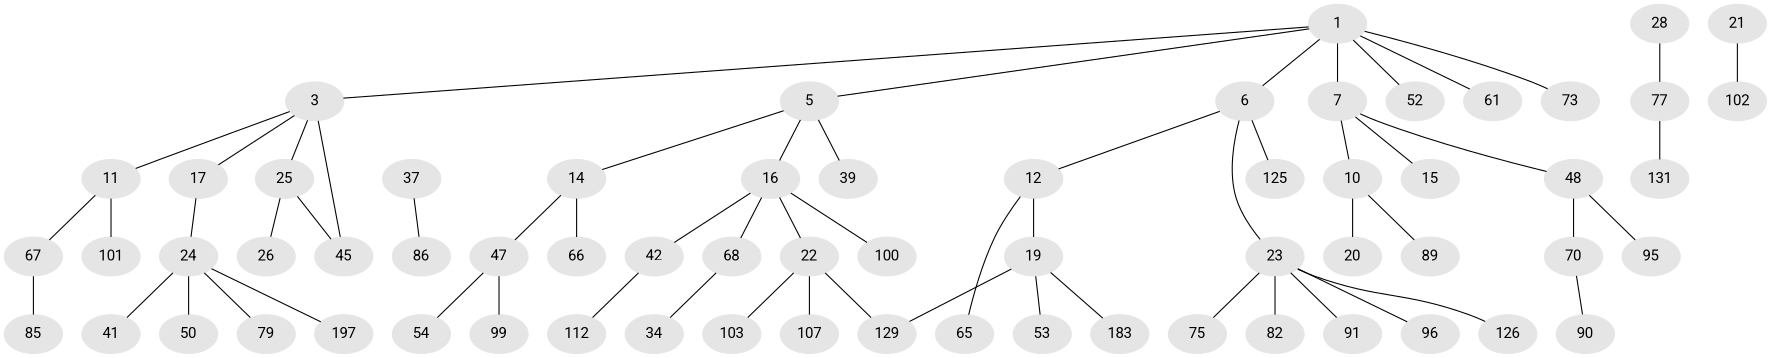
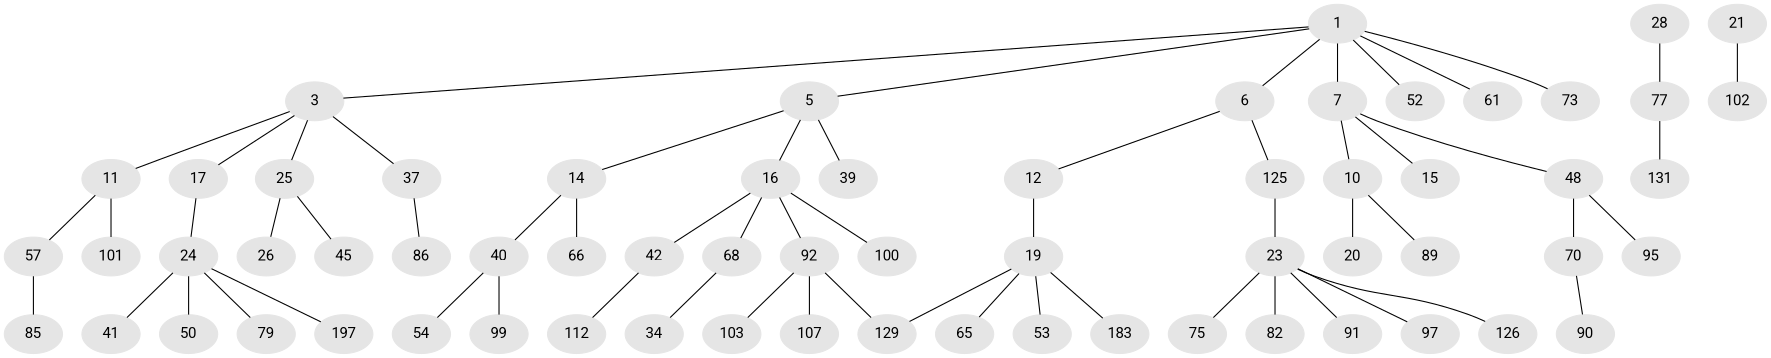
(329, 179) -> (363, 140)
(1233, 183) -> (1275, 218)
(988, 253) -> (999, 295)
(33, 257) -> (33, 257)
(499, 257) -> (499, 257)
(809, 257) -> (809, 257)
(1430, 334) -> (1430, 334)
